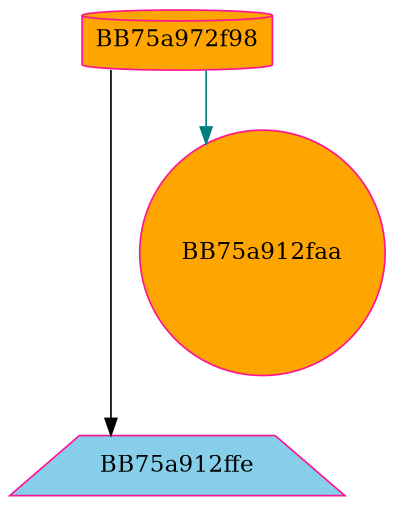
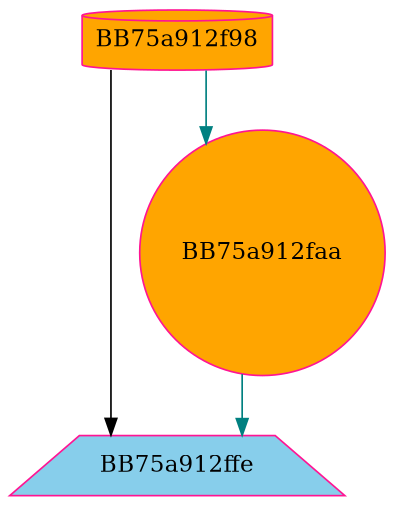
(177, 40) -> (177, 40)
none -> (242, 396)
